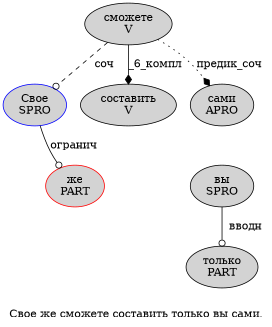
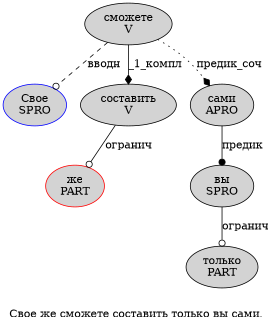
(104, 64) -> (104, 64)
(156, 64) -> (156, 64)
none -> (222, 142)
(47, 145) -> (103, 143)
(246, 227) -> (246, 227)
